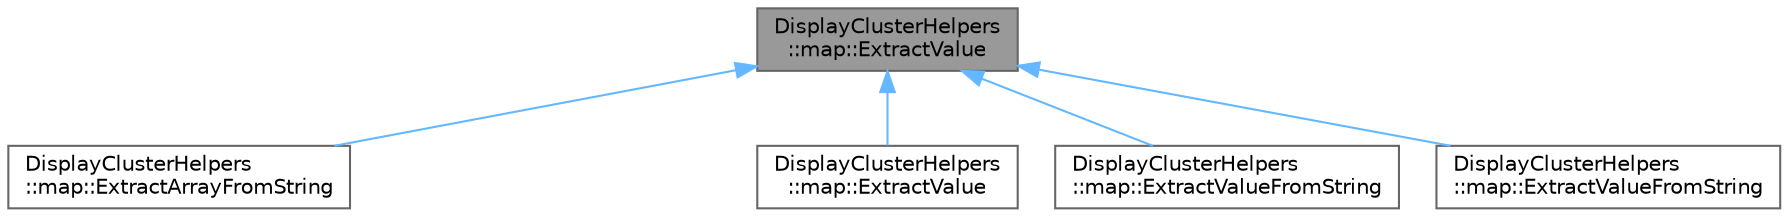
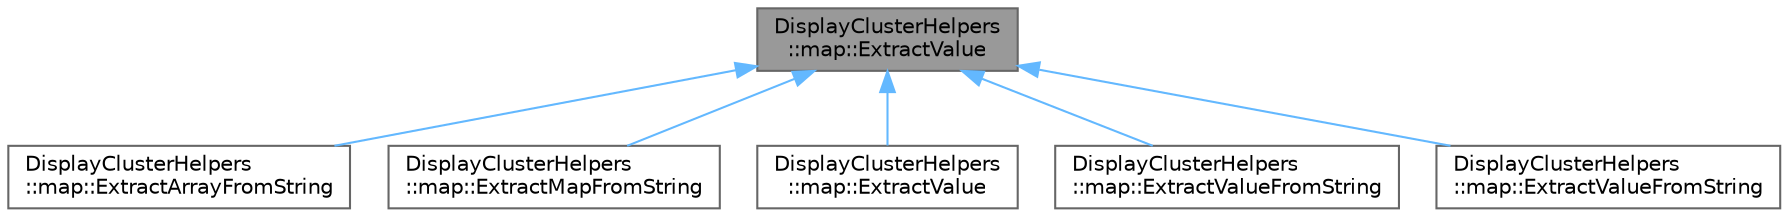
none -> (554, 177)
